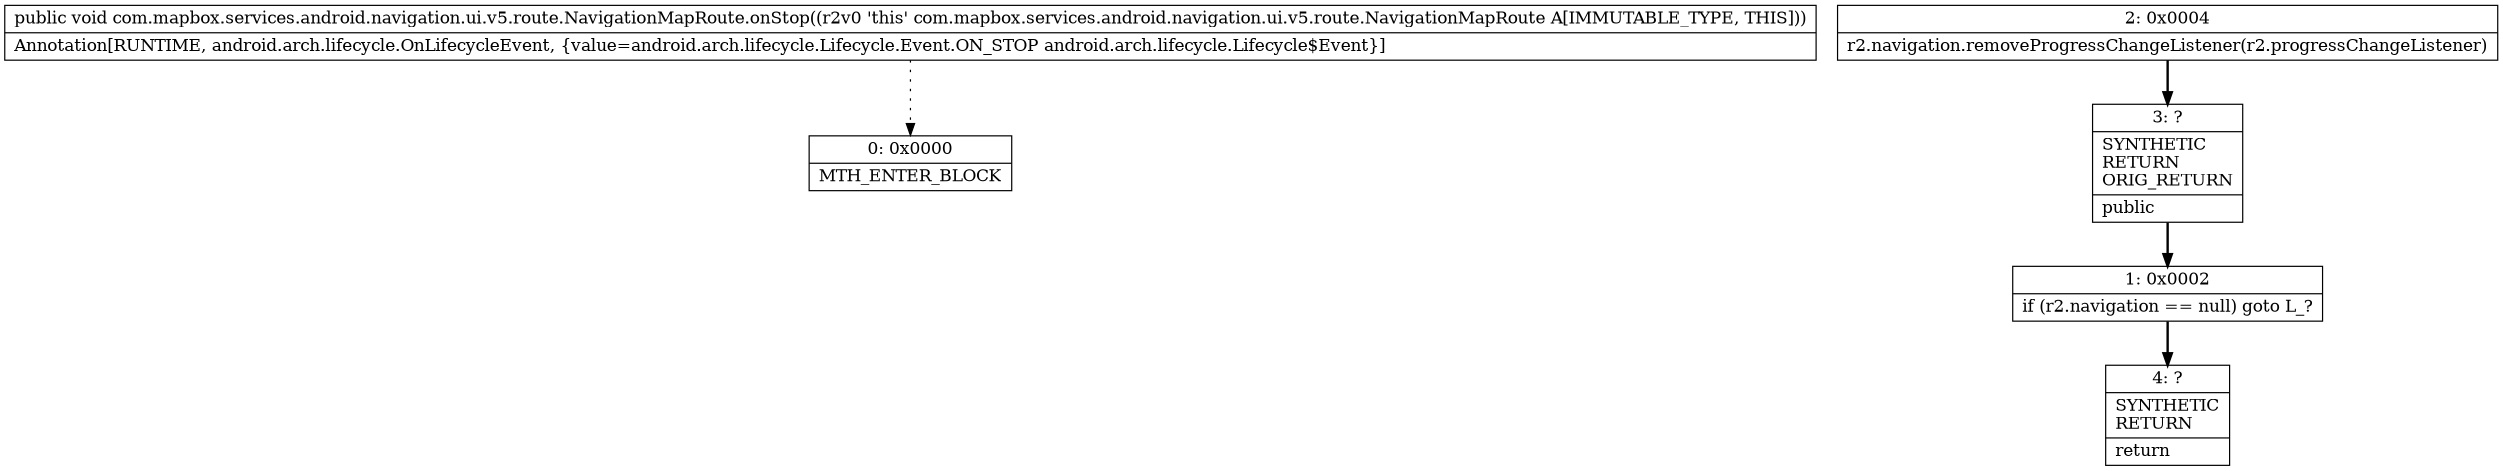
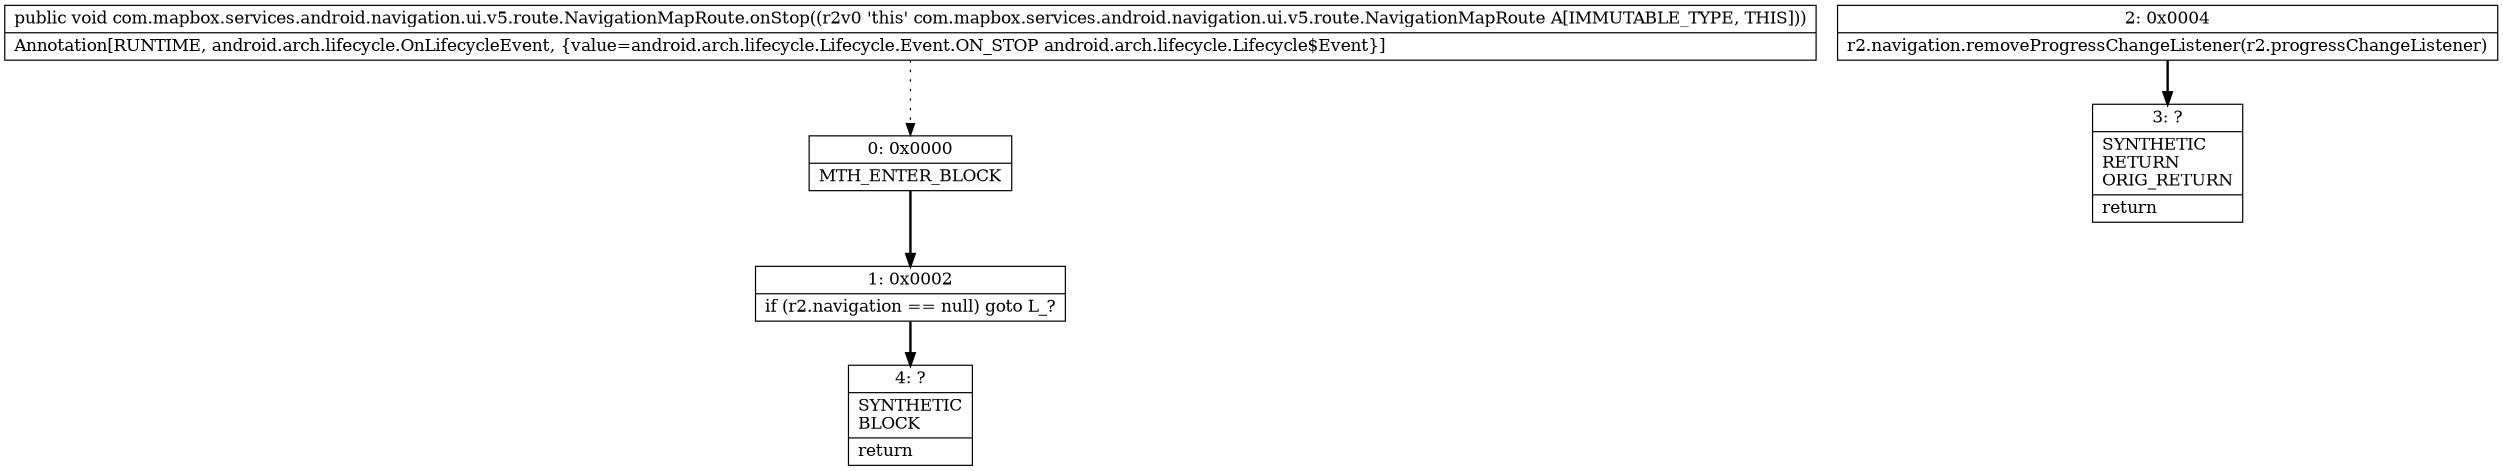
(2128, 208) -> (2130, 208)
(2168, 238) -> (910, 222)
(2154, 424) -> (889, 424)
